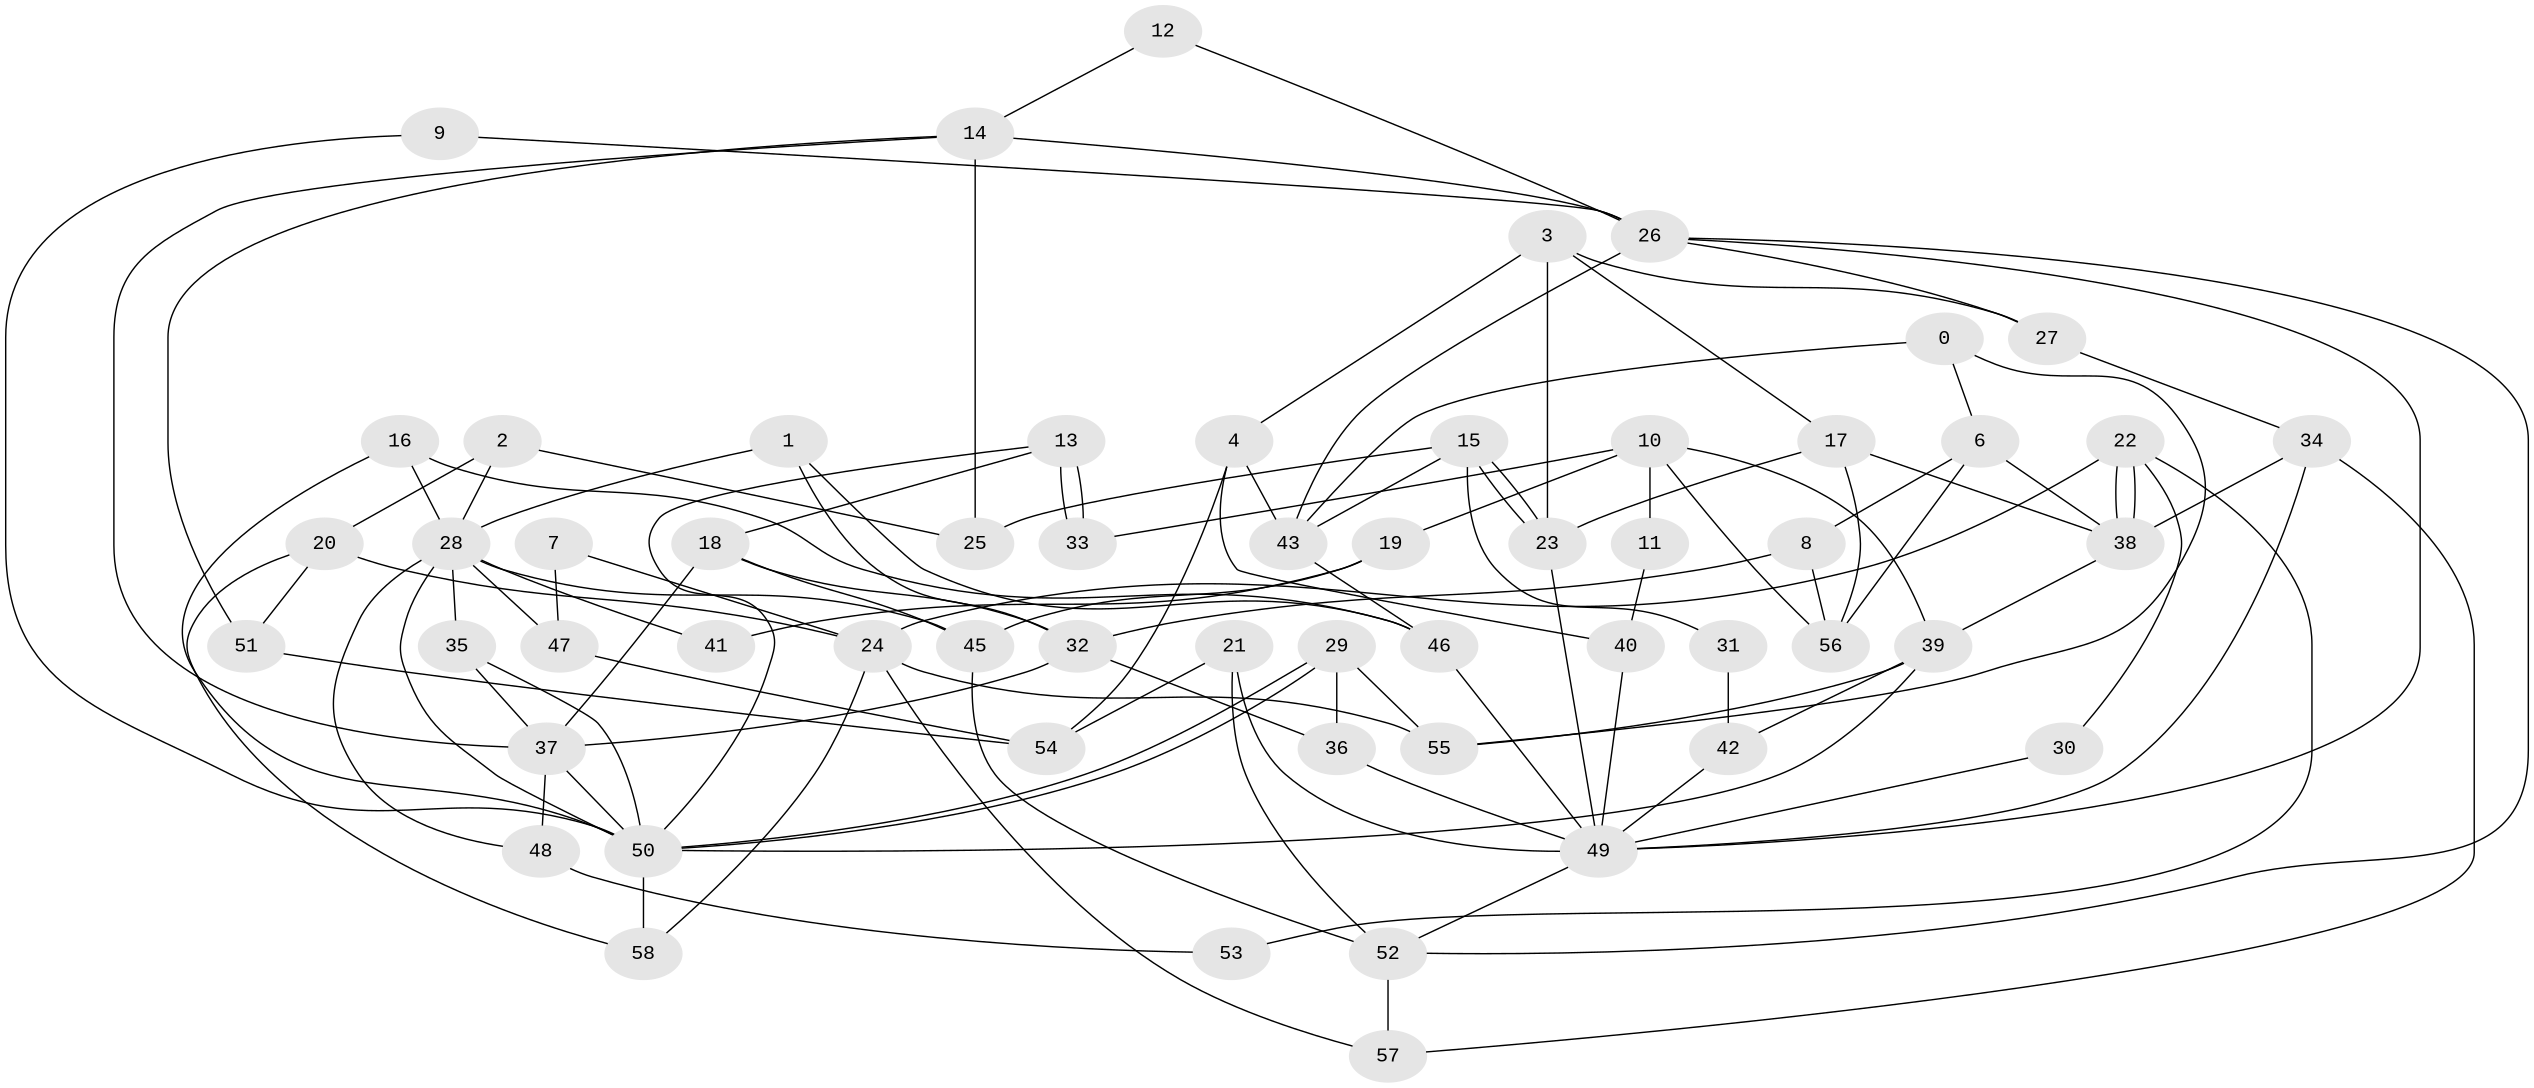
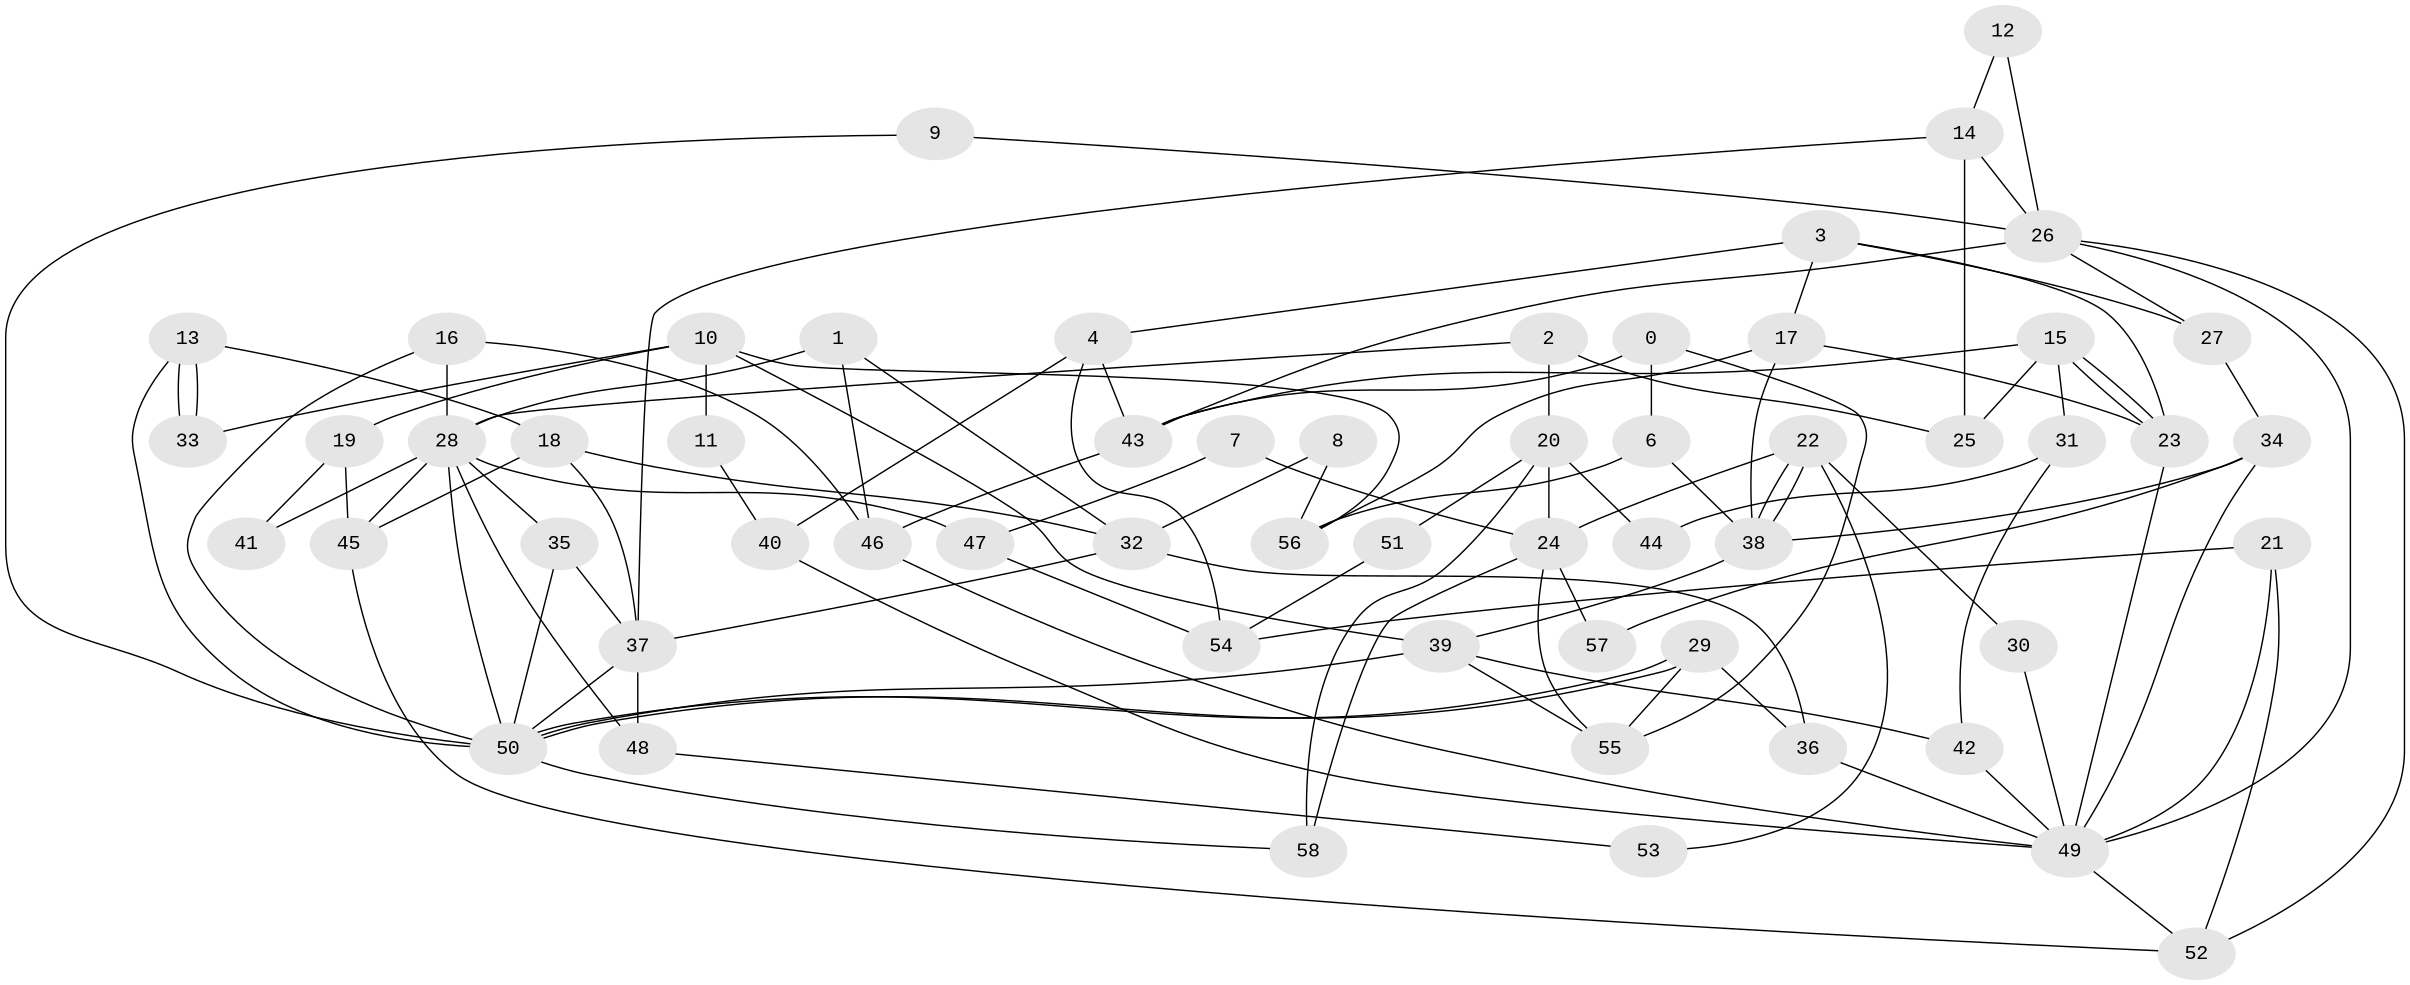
(380, 203) -> none
(1893, 493) -> none
none -> (1651, 544)
(1388, 1005) -> none
